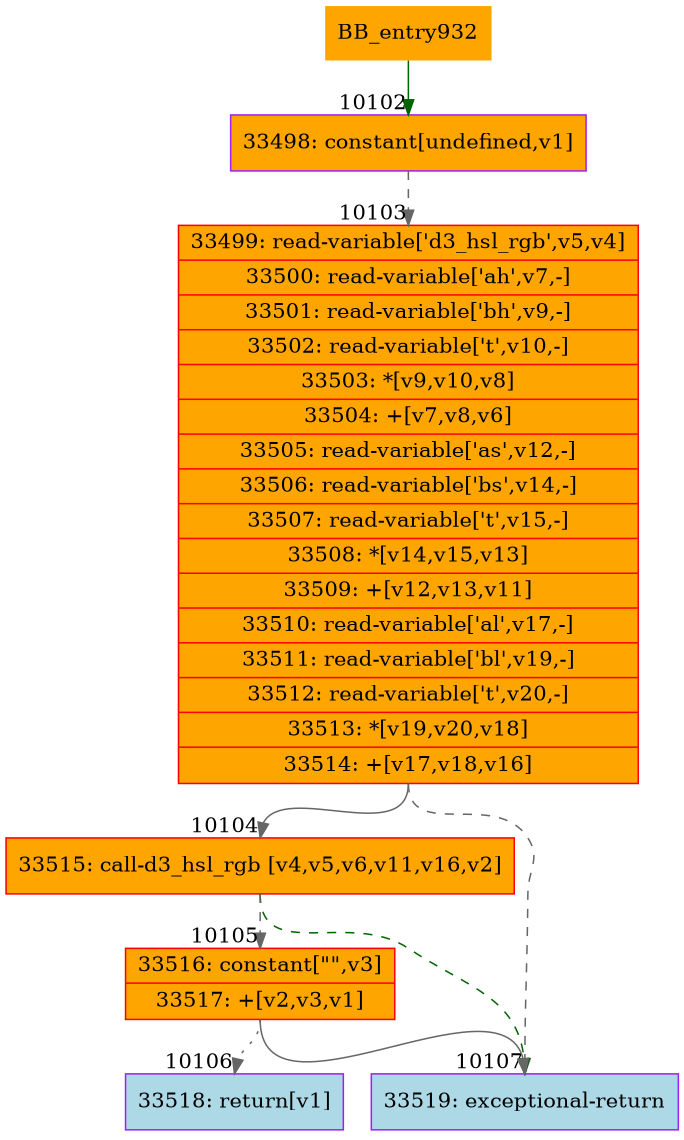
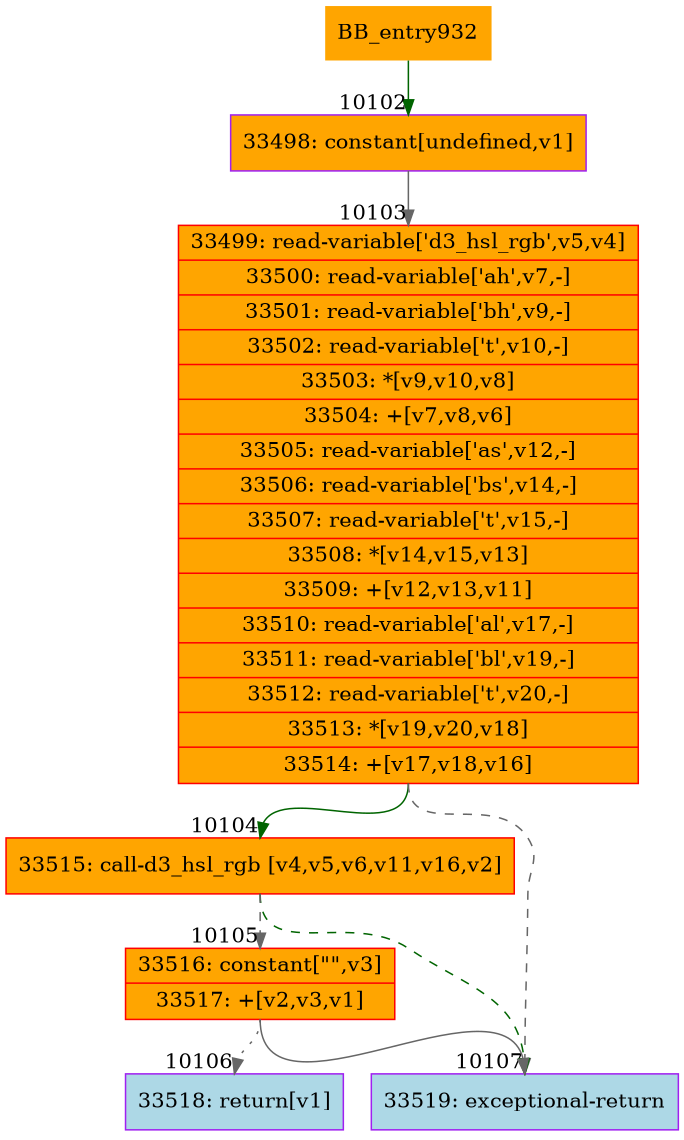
(408, 190) -> (408, 190)
(342, 811) -> (342, 811)
